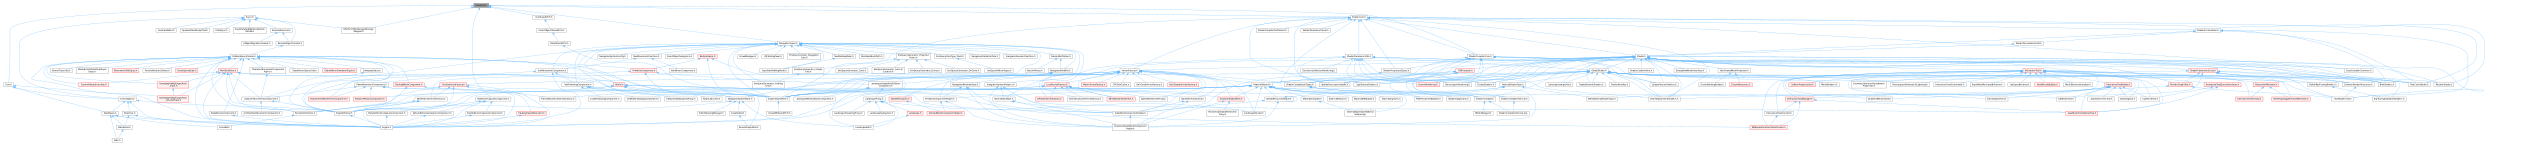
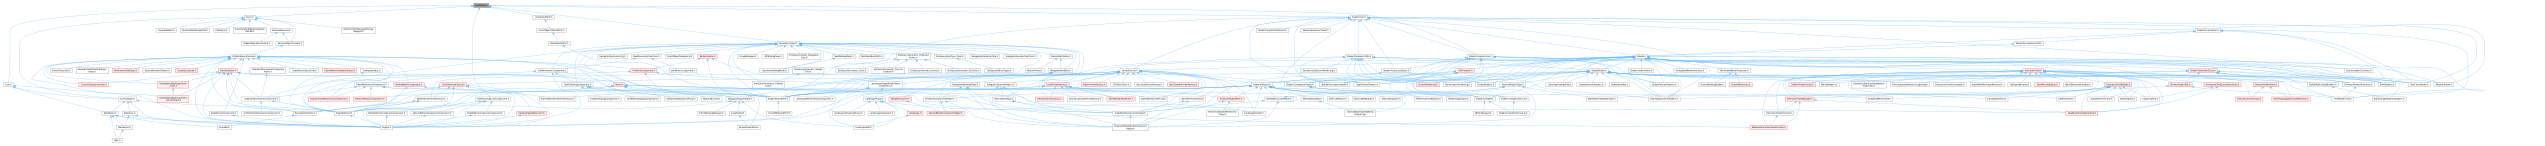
(423, 17) -> (364, 12)
(2143, 94) -> (2013, 76)
